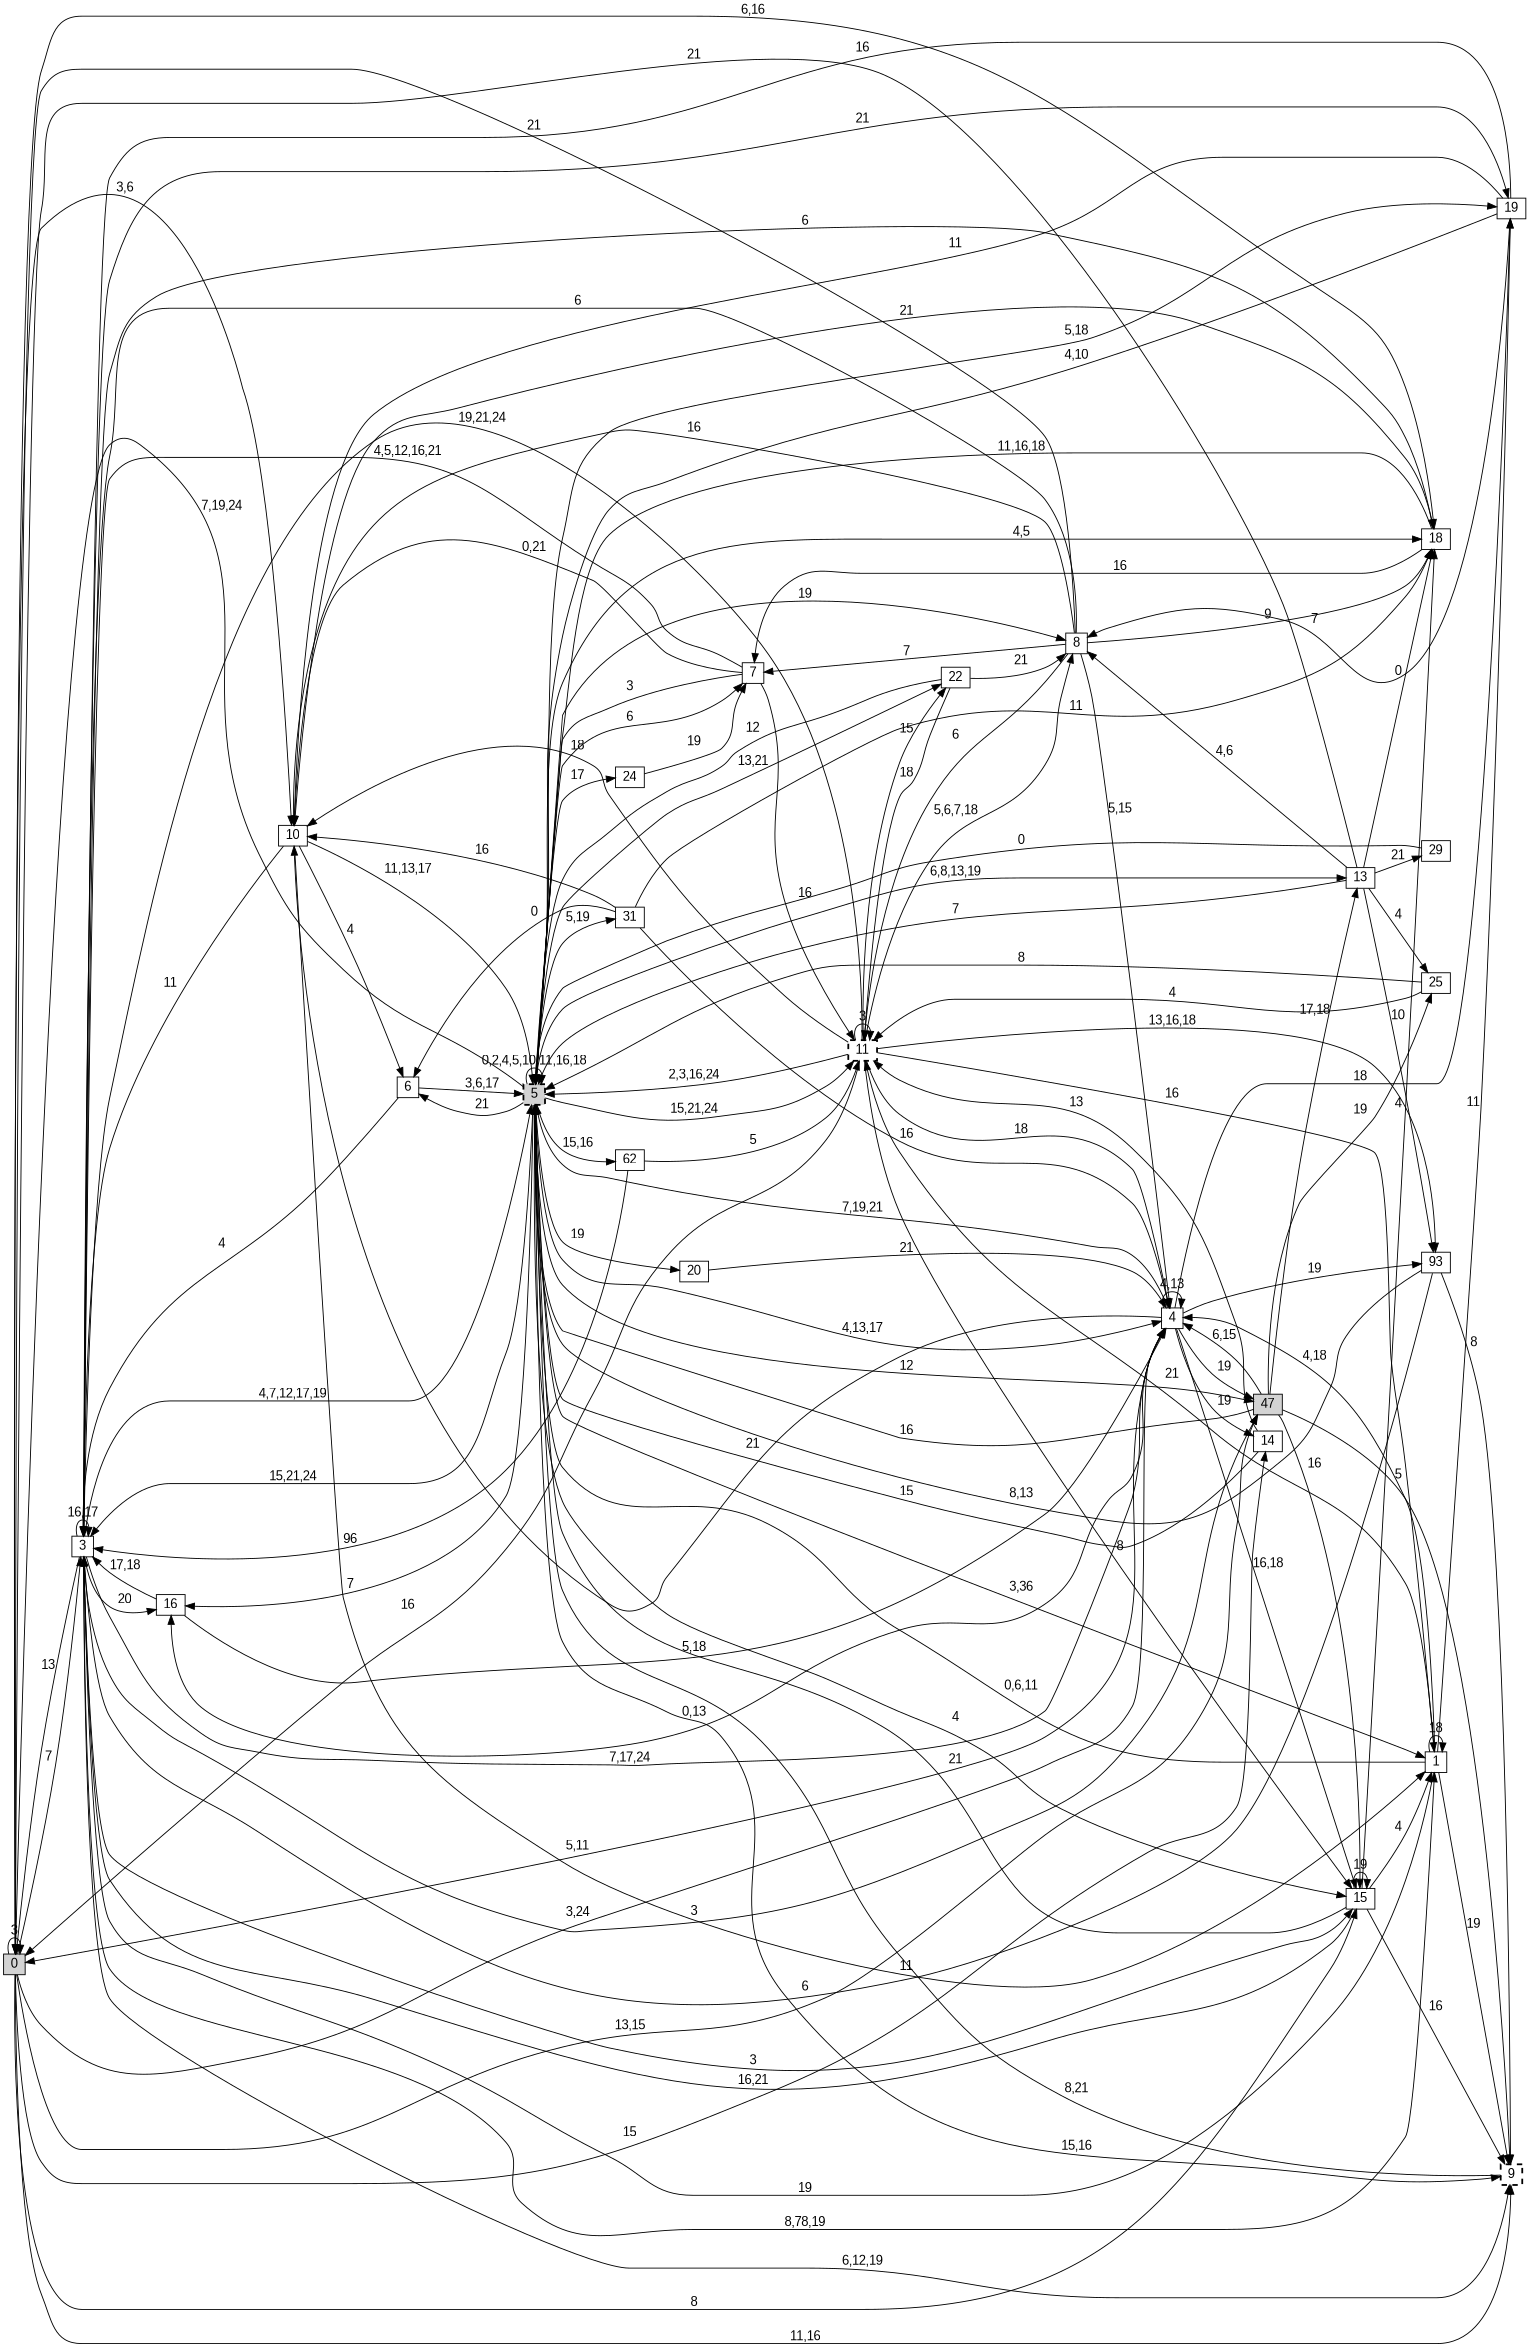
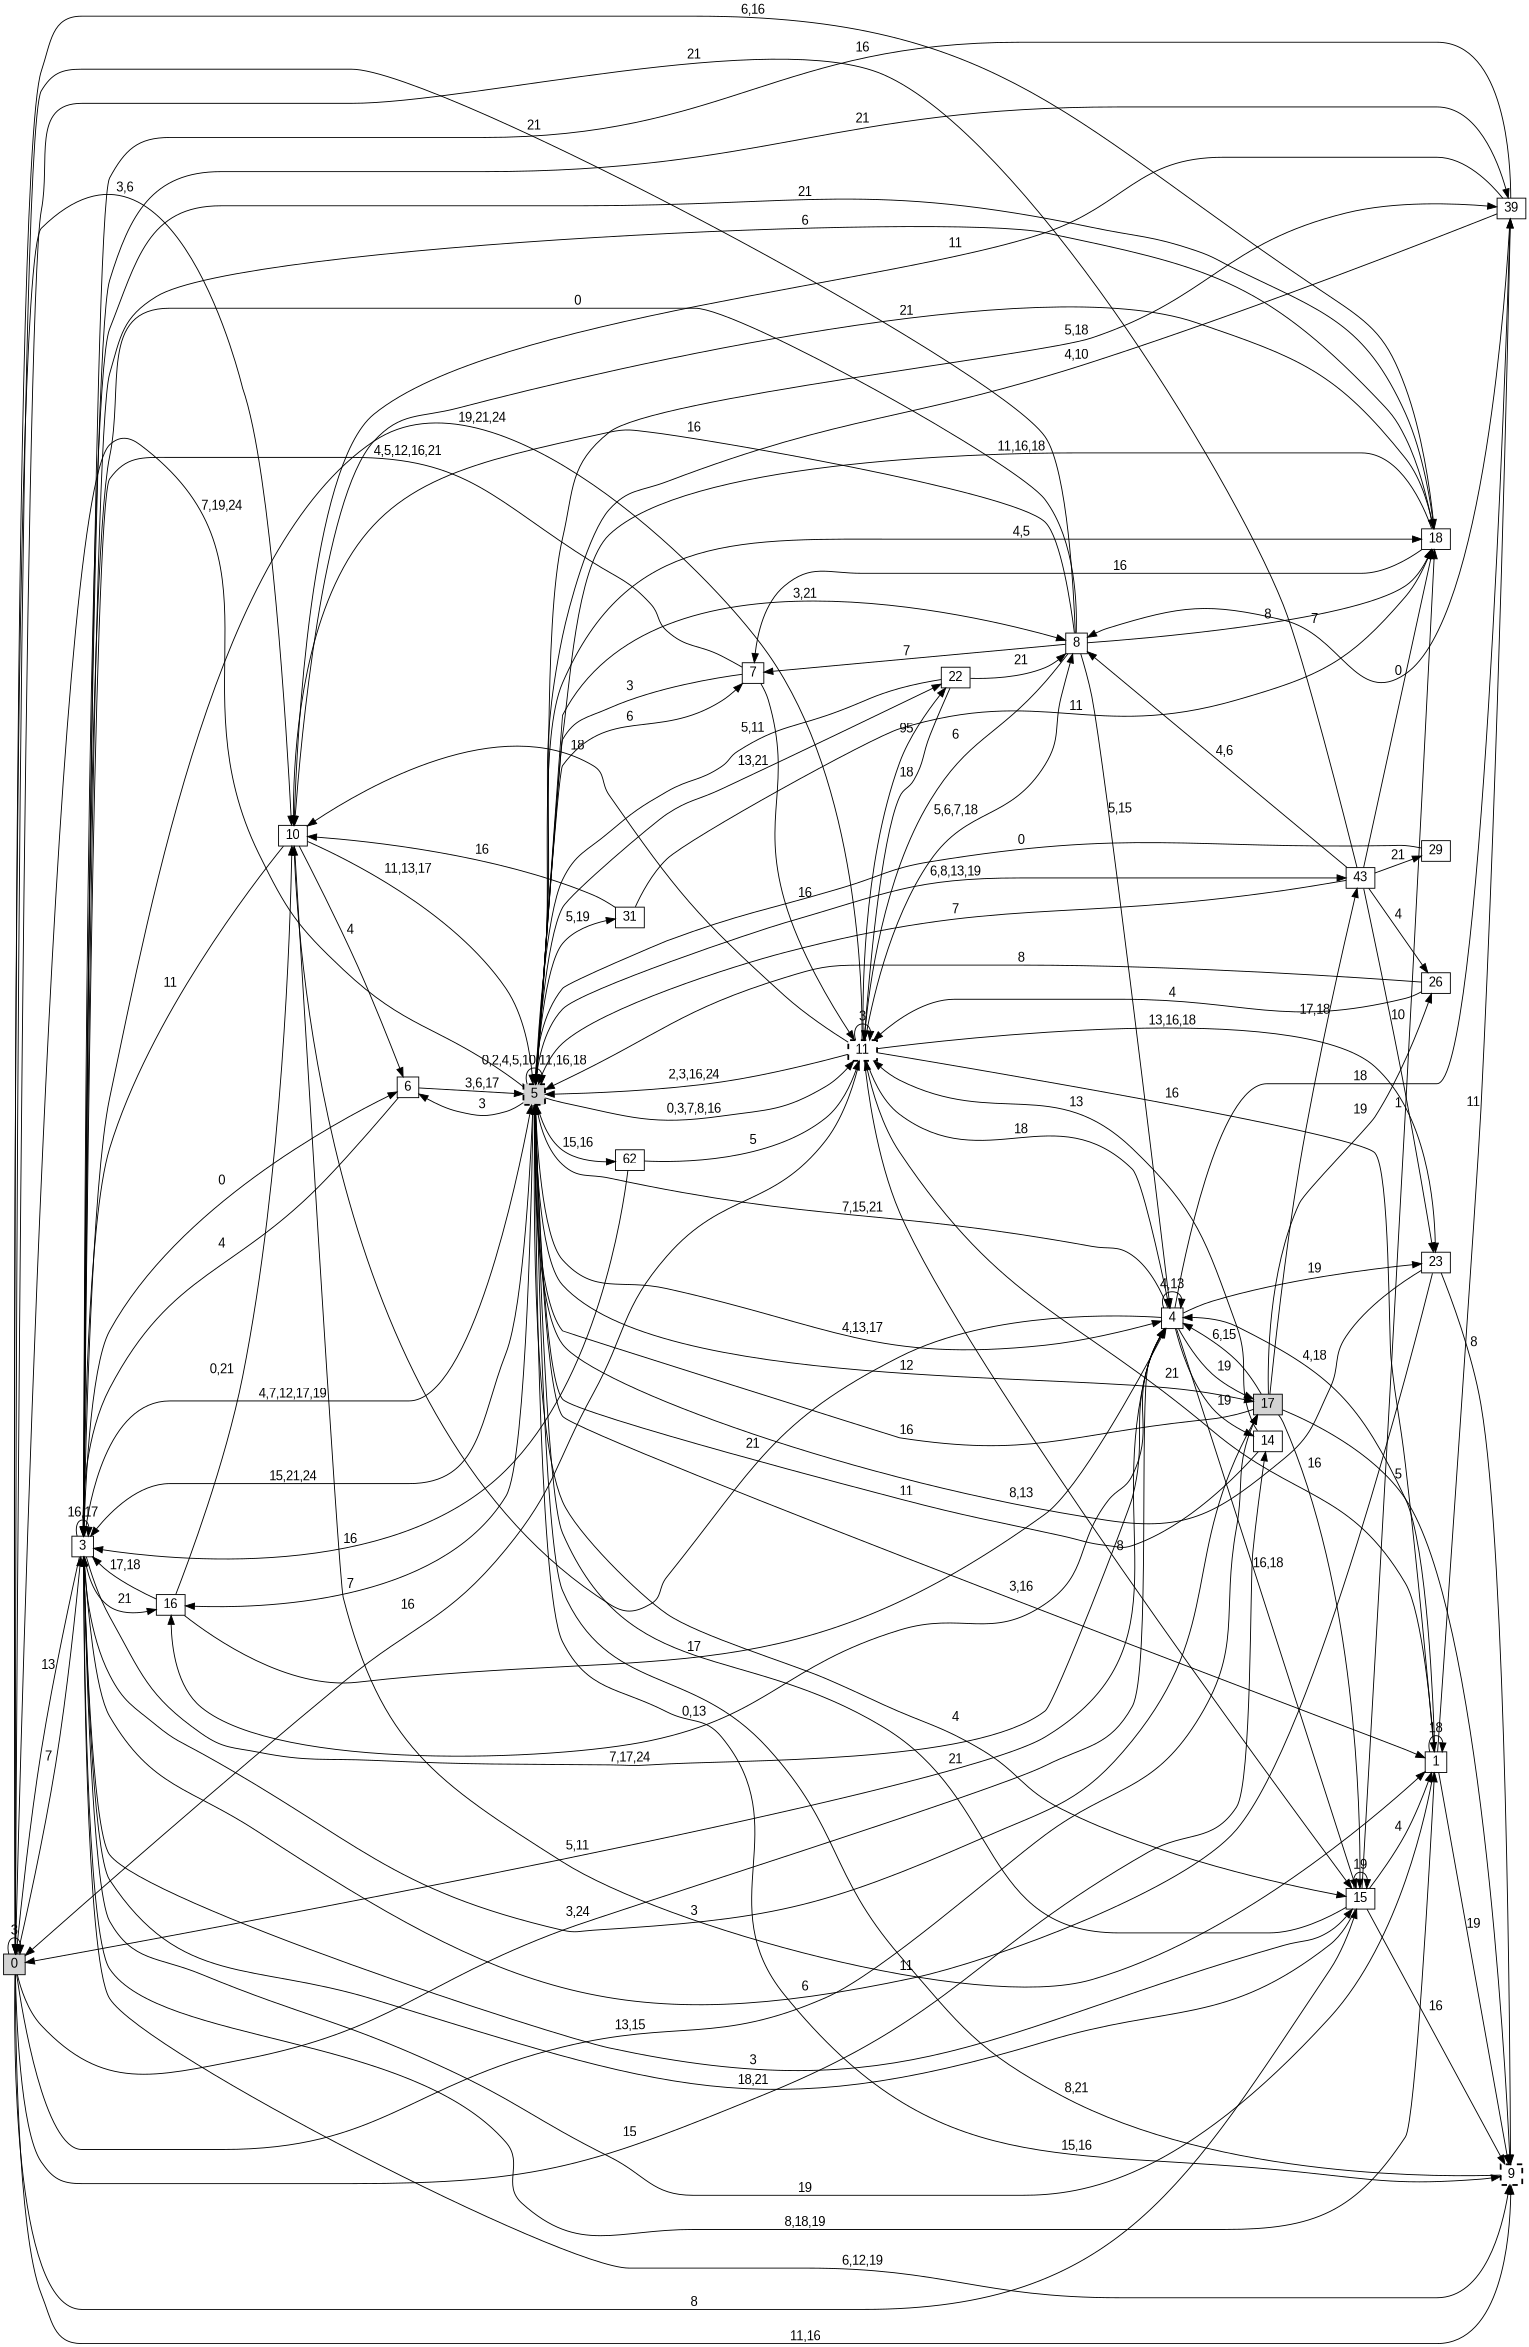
none -> (218, 206)
(1511, 208) -> (1511, 208)
(578, 301) -> (578, 301)
(437, 541) -> (263, 1249)
(805, 594) -> (805, 594)
(1268, 615) -> (1268, 615)
(753, 728) -> (753, 728)
(907, 729) -> (907, 729)
(630, 777) -> none
(1360, 878) -> (1360, 878)
(497, 958) -> (157, 1265)
(1436, 983) -> (1436, 983)
(1398, 1104) -> (1398, 1104)
(482, 1105) -> (482, 1105)
(694, 1109) -> (694, 1109)
(905, 1143) -> none
(863, 1208) -> (863, 1208)
(1436, 1263) -> (1436, 1263)
(694, 1272) -> none
(1268, 1405) -> (1268, 1405)
(907, 1492) -> (907, 1492)
(350, 1540) -> (350, 1540)
(829, 1569) -> none
(1021, 1587) -> (1021, 1587)
(125, 1600) -> (125, 1600)
(694, 1648) -> (694, 1648)
(753, 2081) -> (753, 2081)
(805, 2223) -> (805, 2223)
